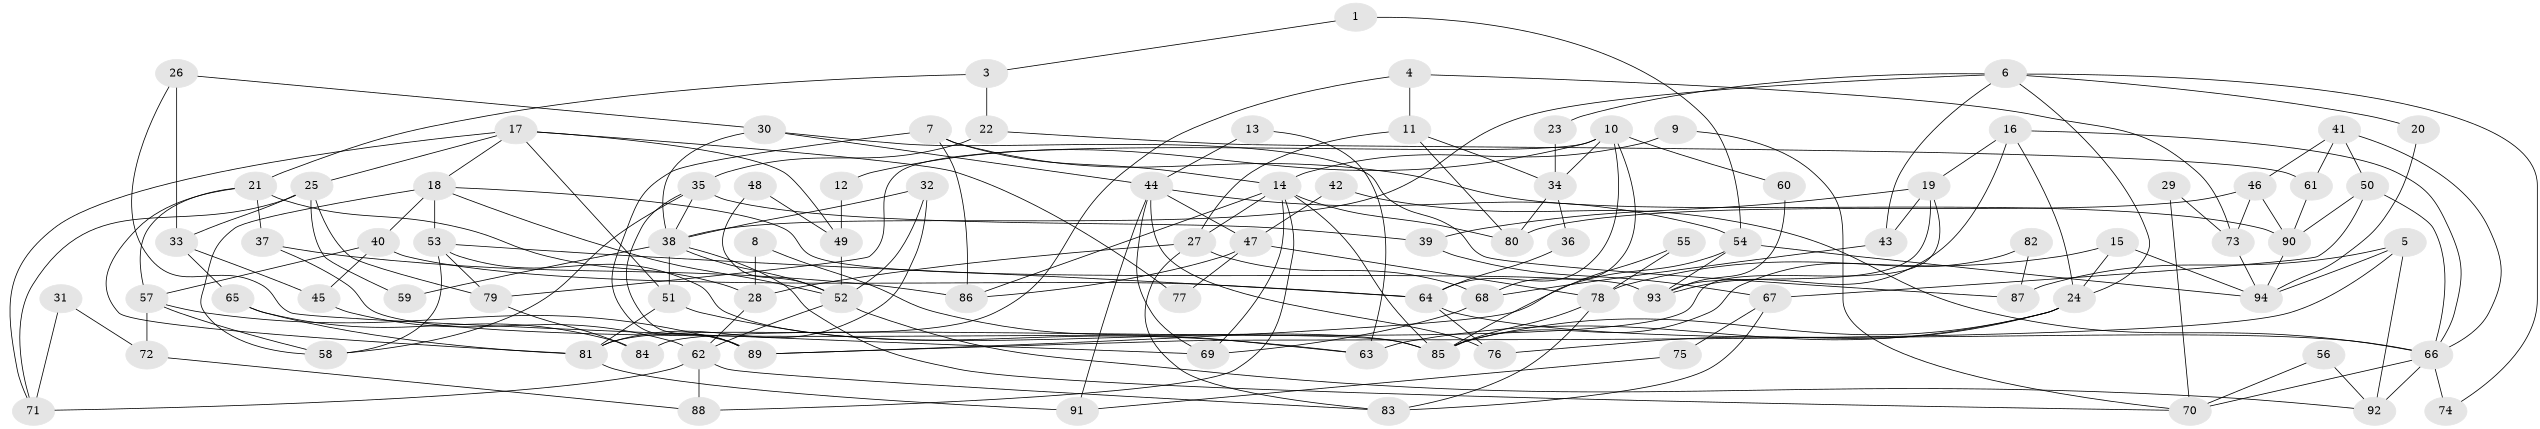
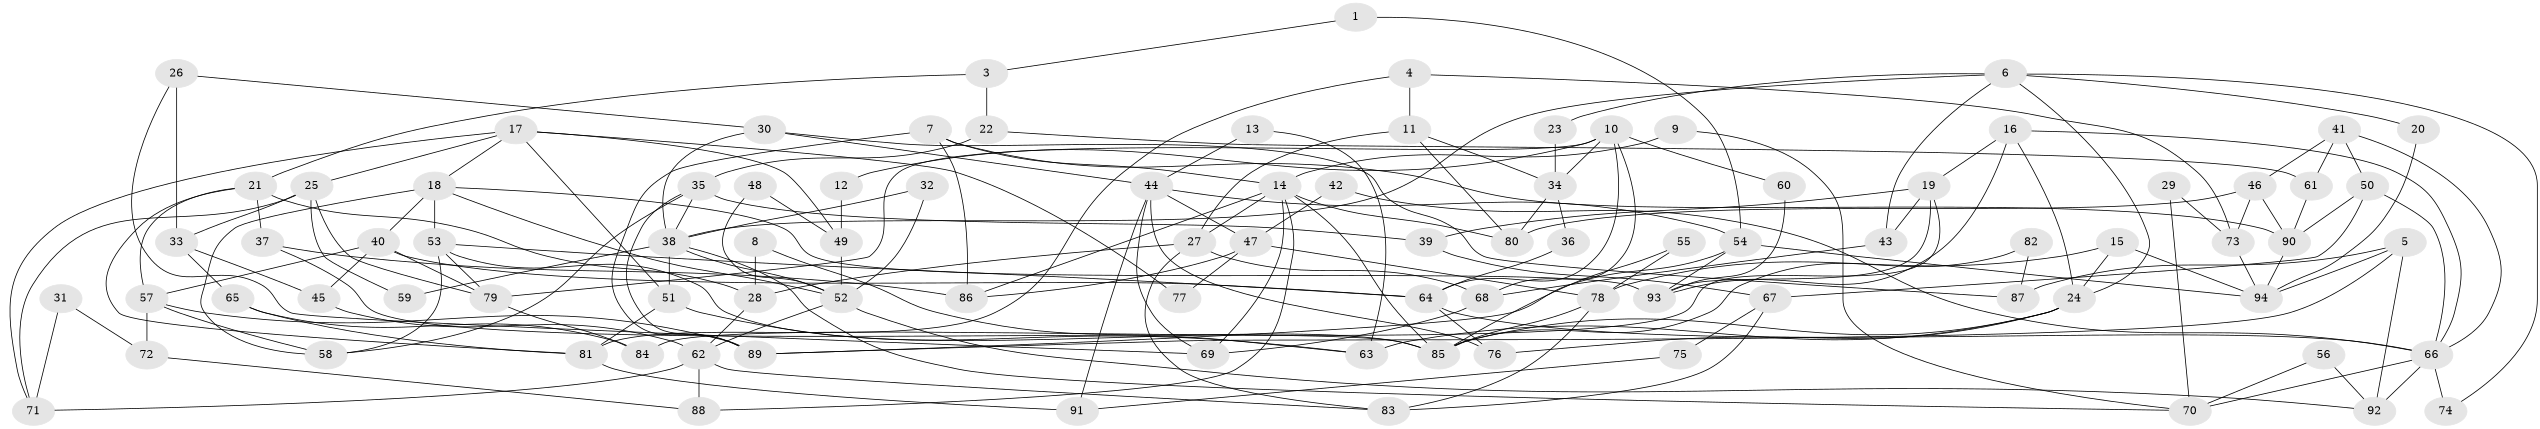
none -> (435, 271)
(851, 321) -> none
